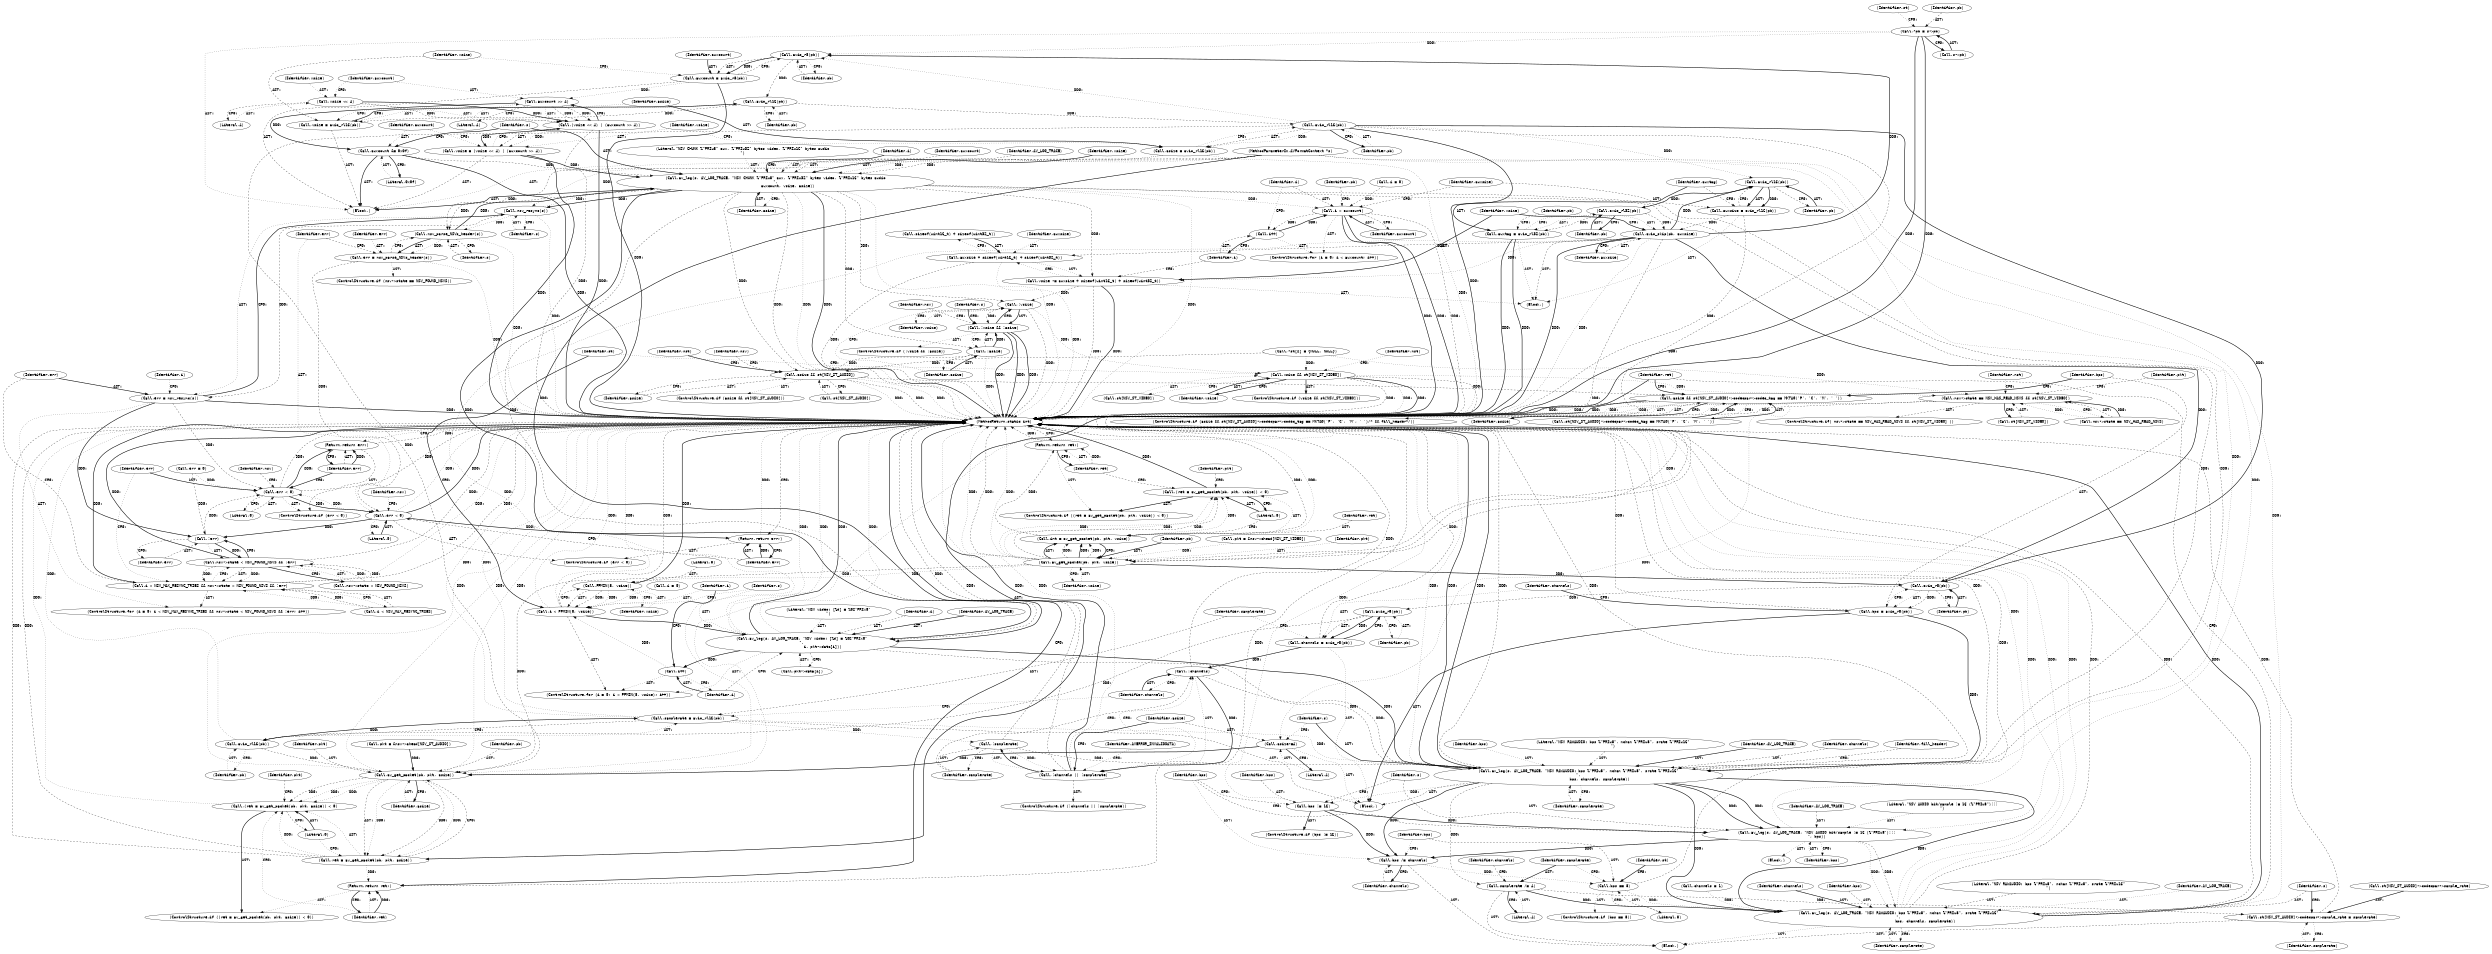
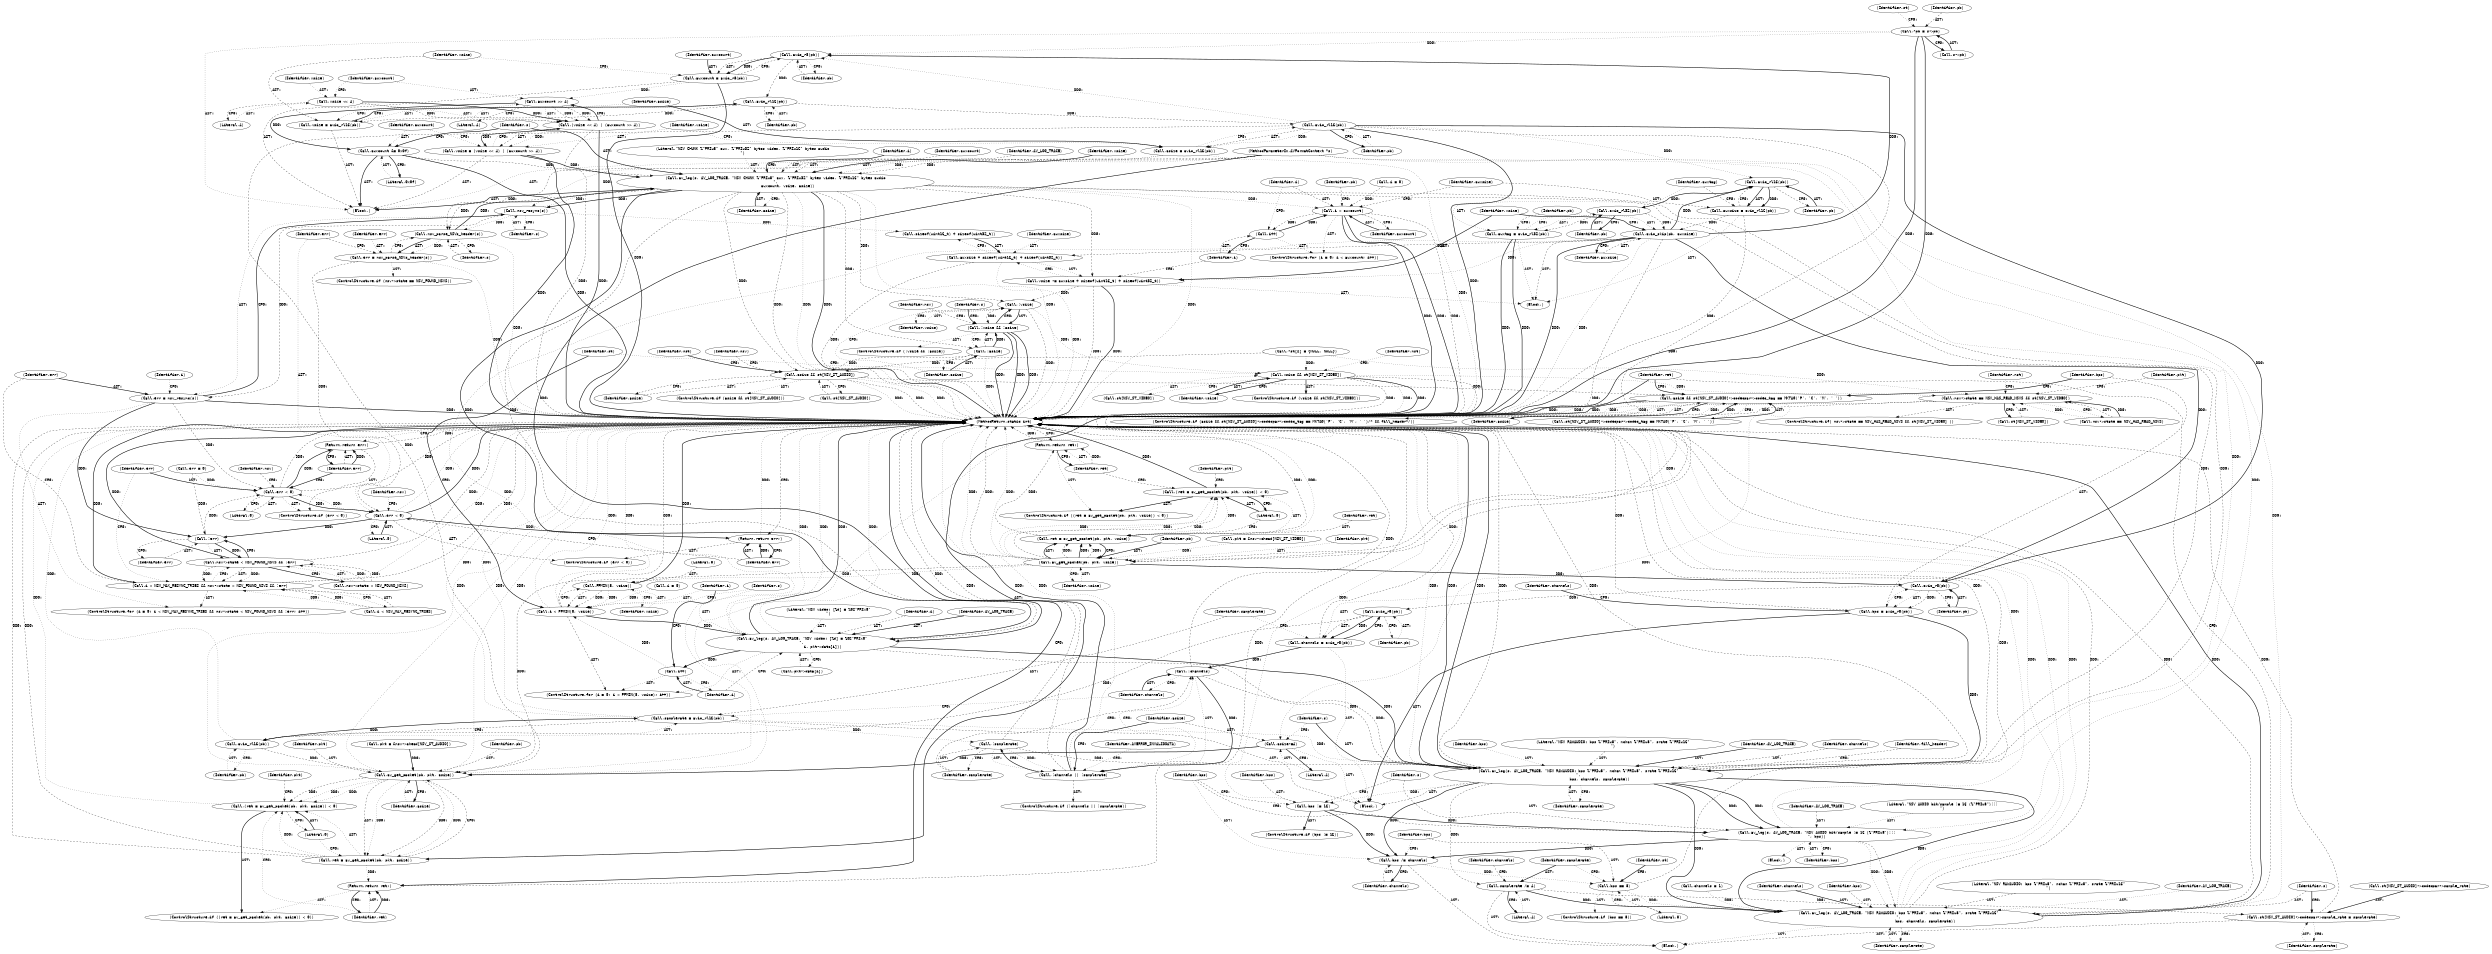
(1549, 202) -> (1549, 202)
(557, 405) -> (717, 222)
(1083, 539) -> (1083, 539)
